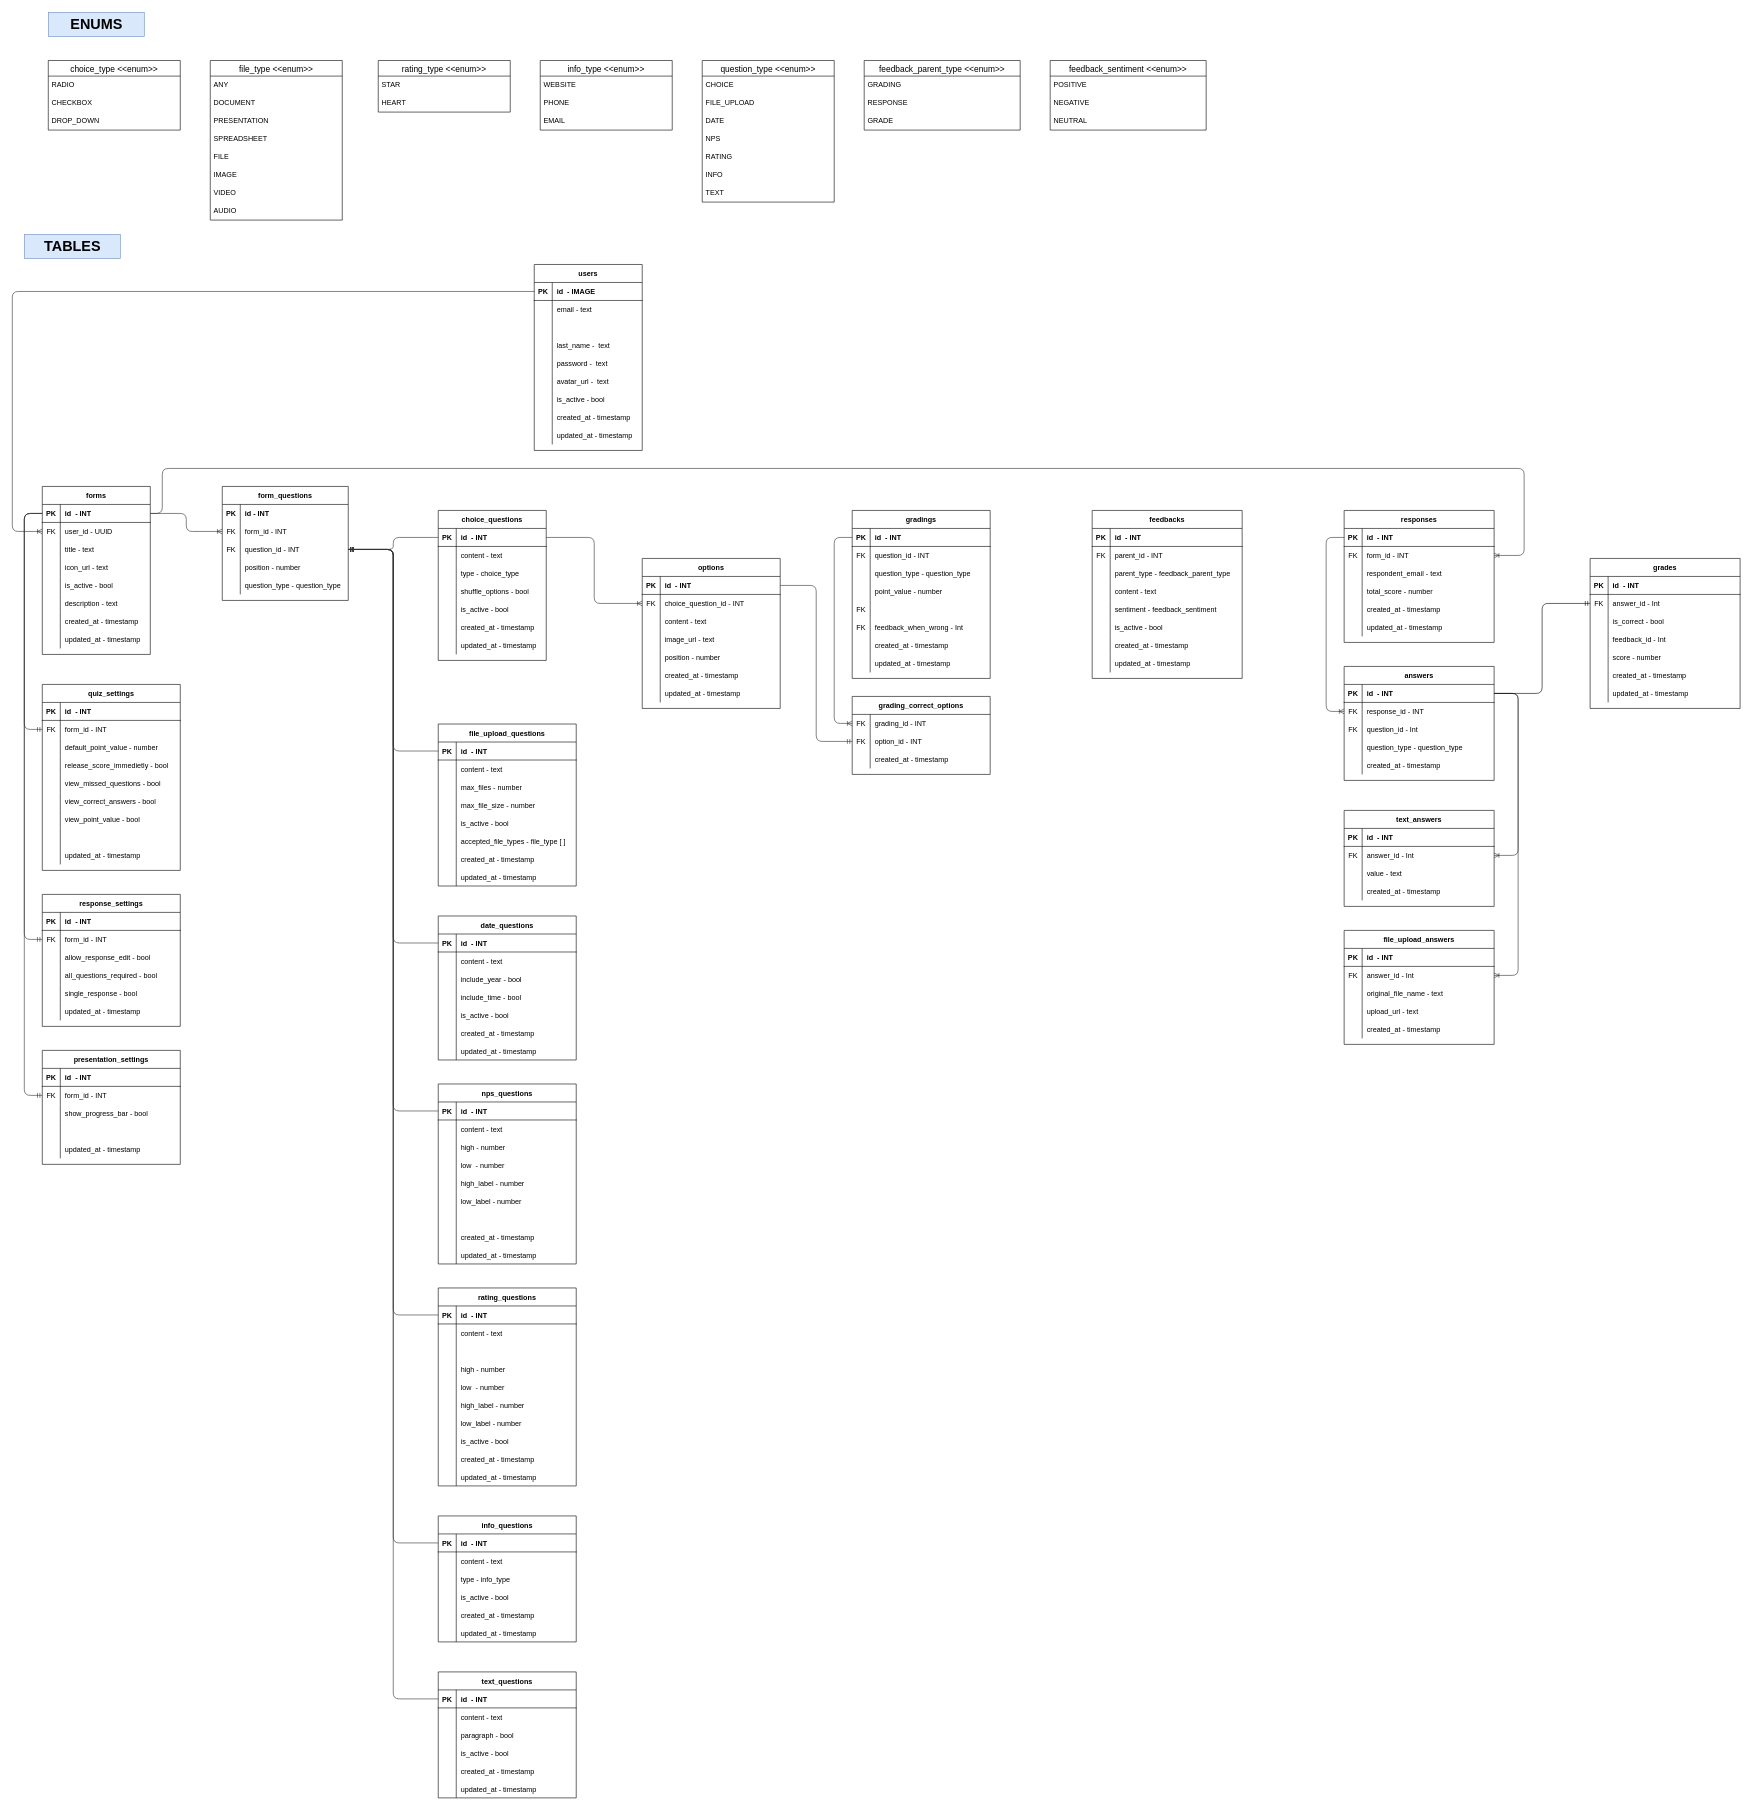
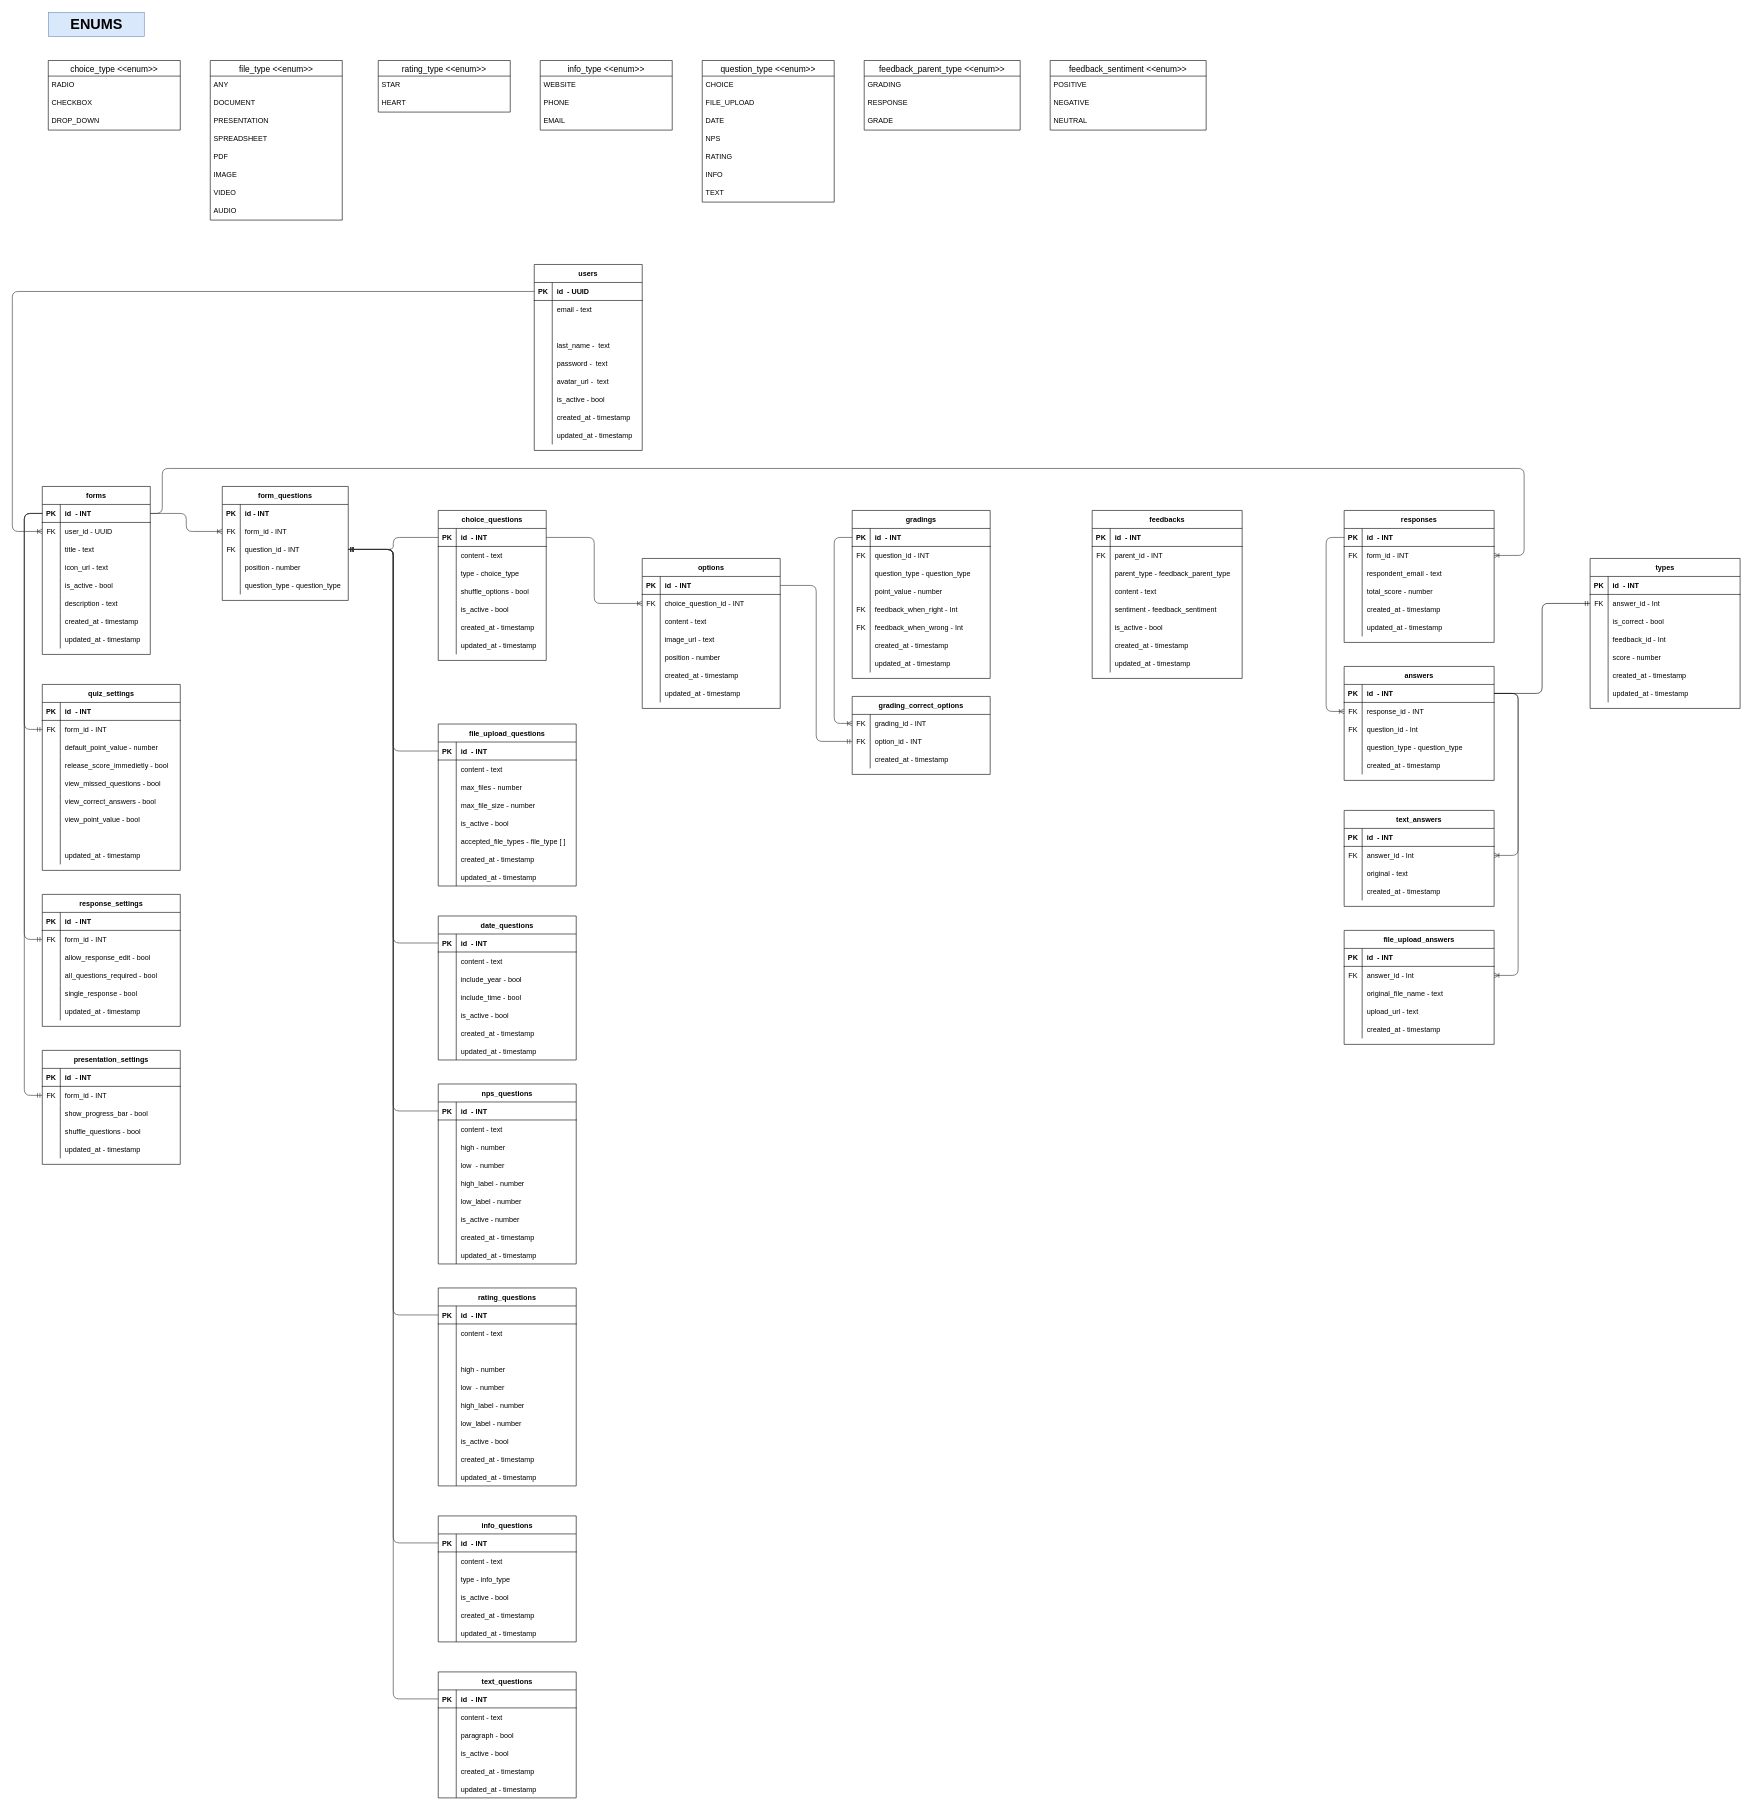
(222, 156) -> (220, 156)
(72, 246) -> none
(576, 292) -> (574, 292)
(1665, 568) -> (1665, 568)
none -> (930, 609)
(1388, 874) -> (1392, 874)
none -> (120, 1131)
none -> (516, 1219)
